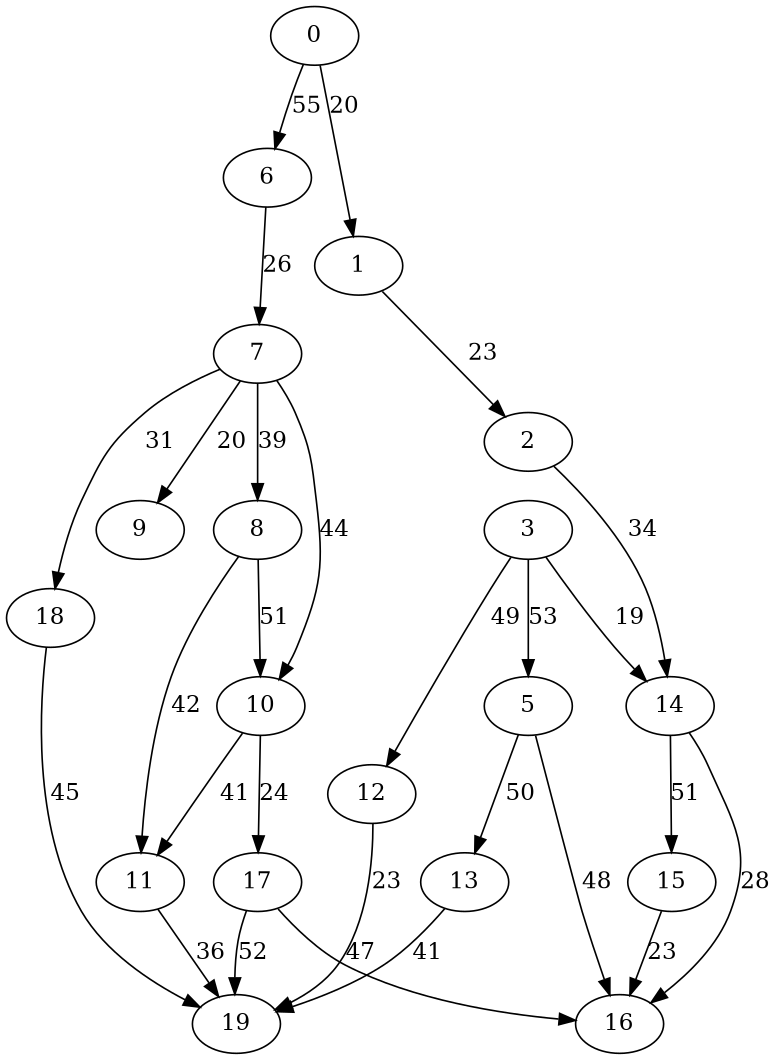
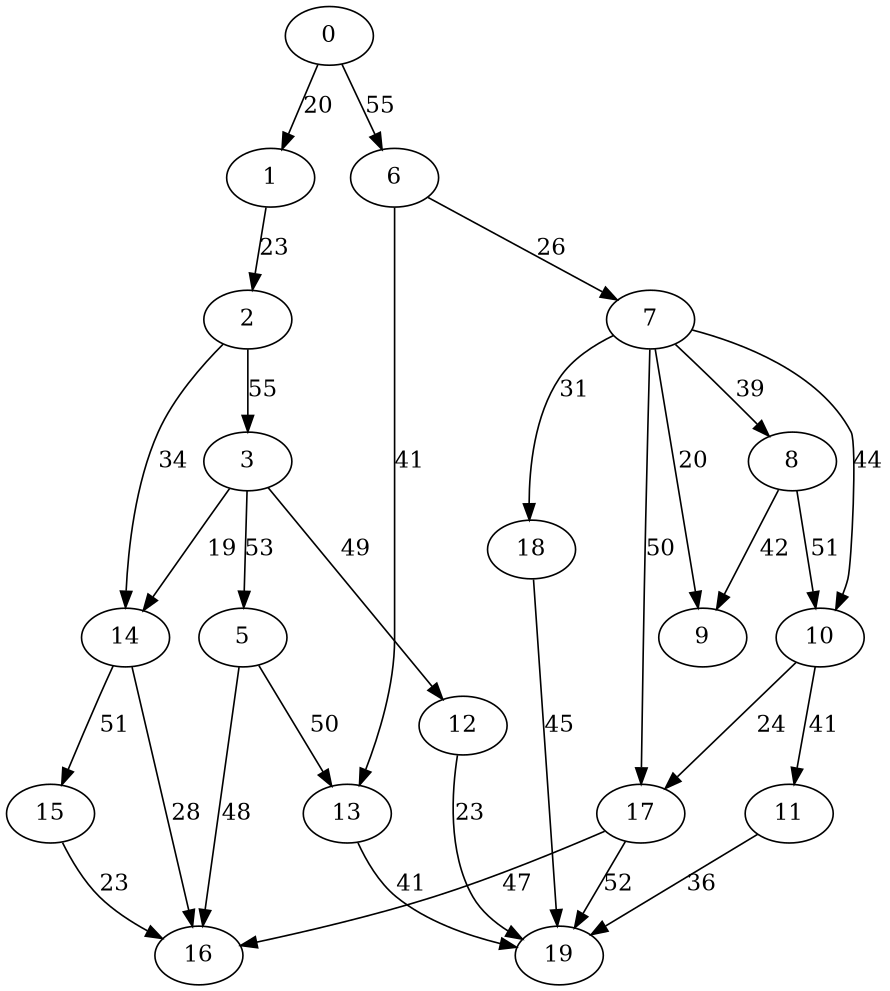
none -> (248, 382)
none -> (395, 490)
none -> (645, 558)
(167, 688) -> (751, 542)
